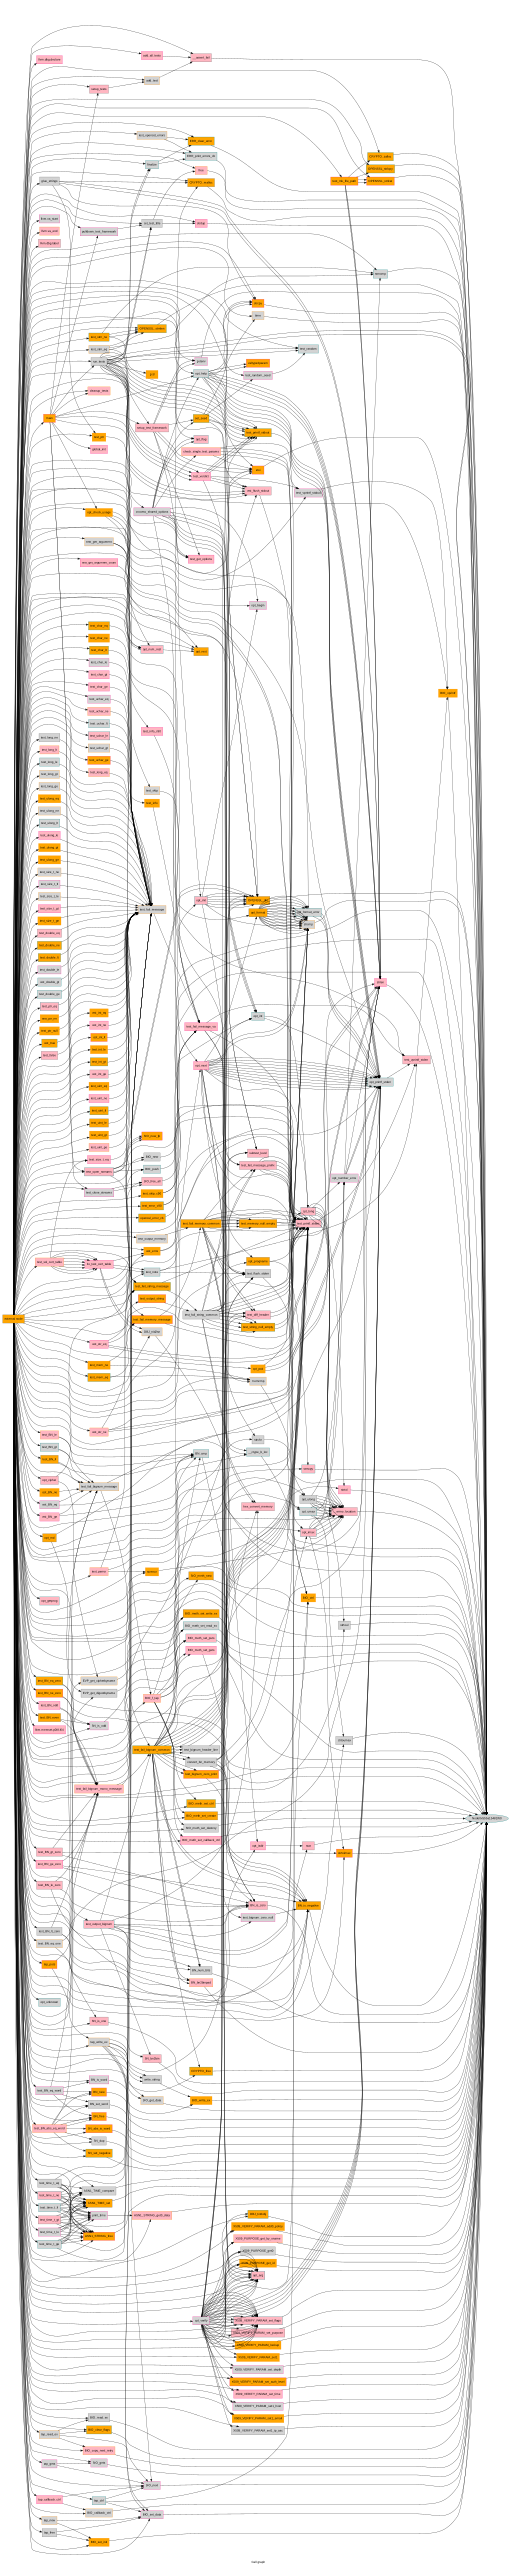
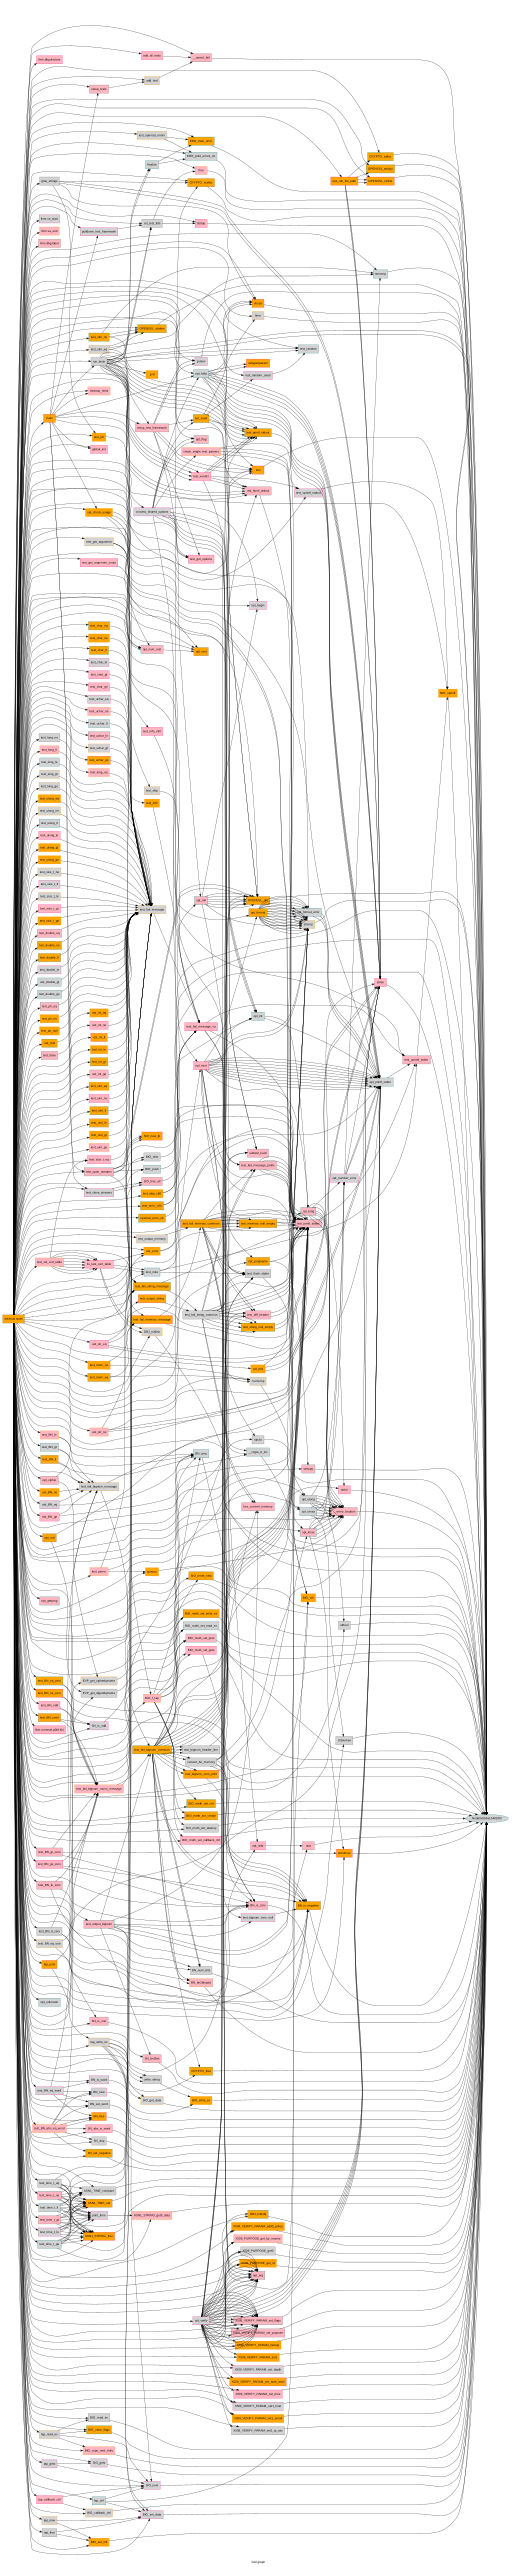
(20, 685) -> (18, 856)
(99, 2092) -> (99, 2092)
(99, 2129) -> (99, 2129)
